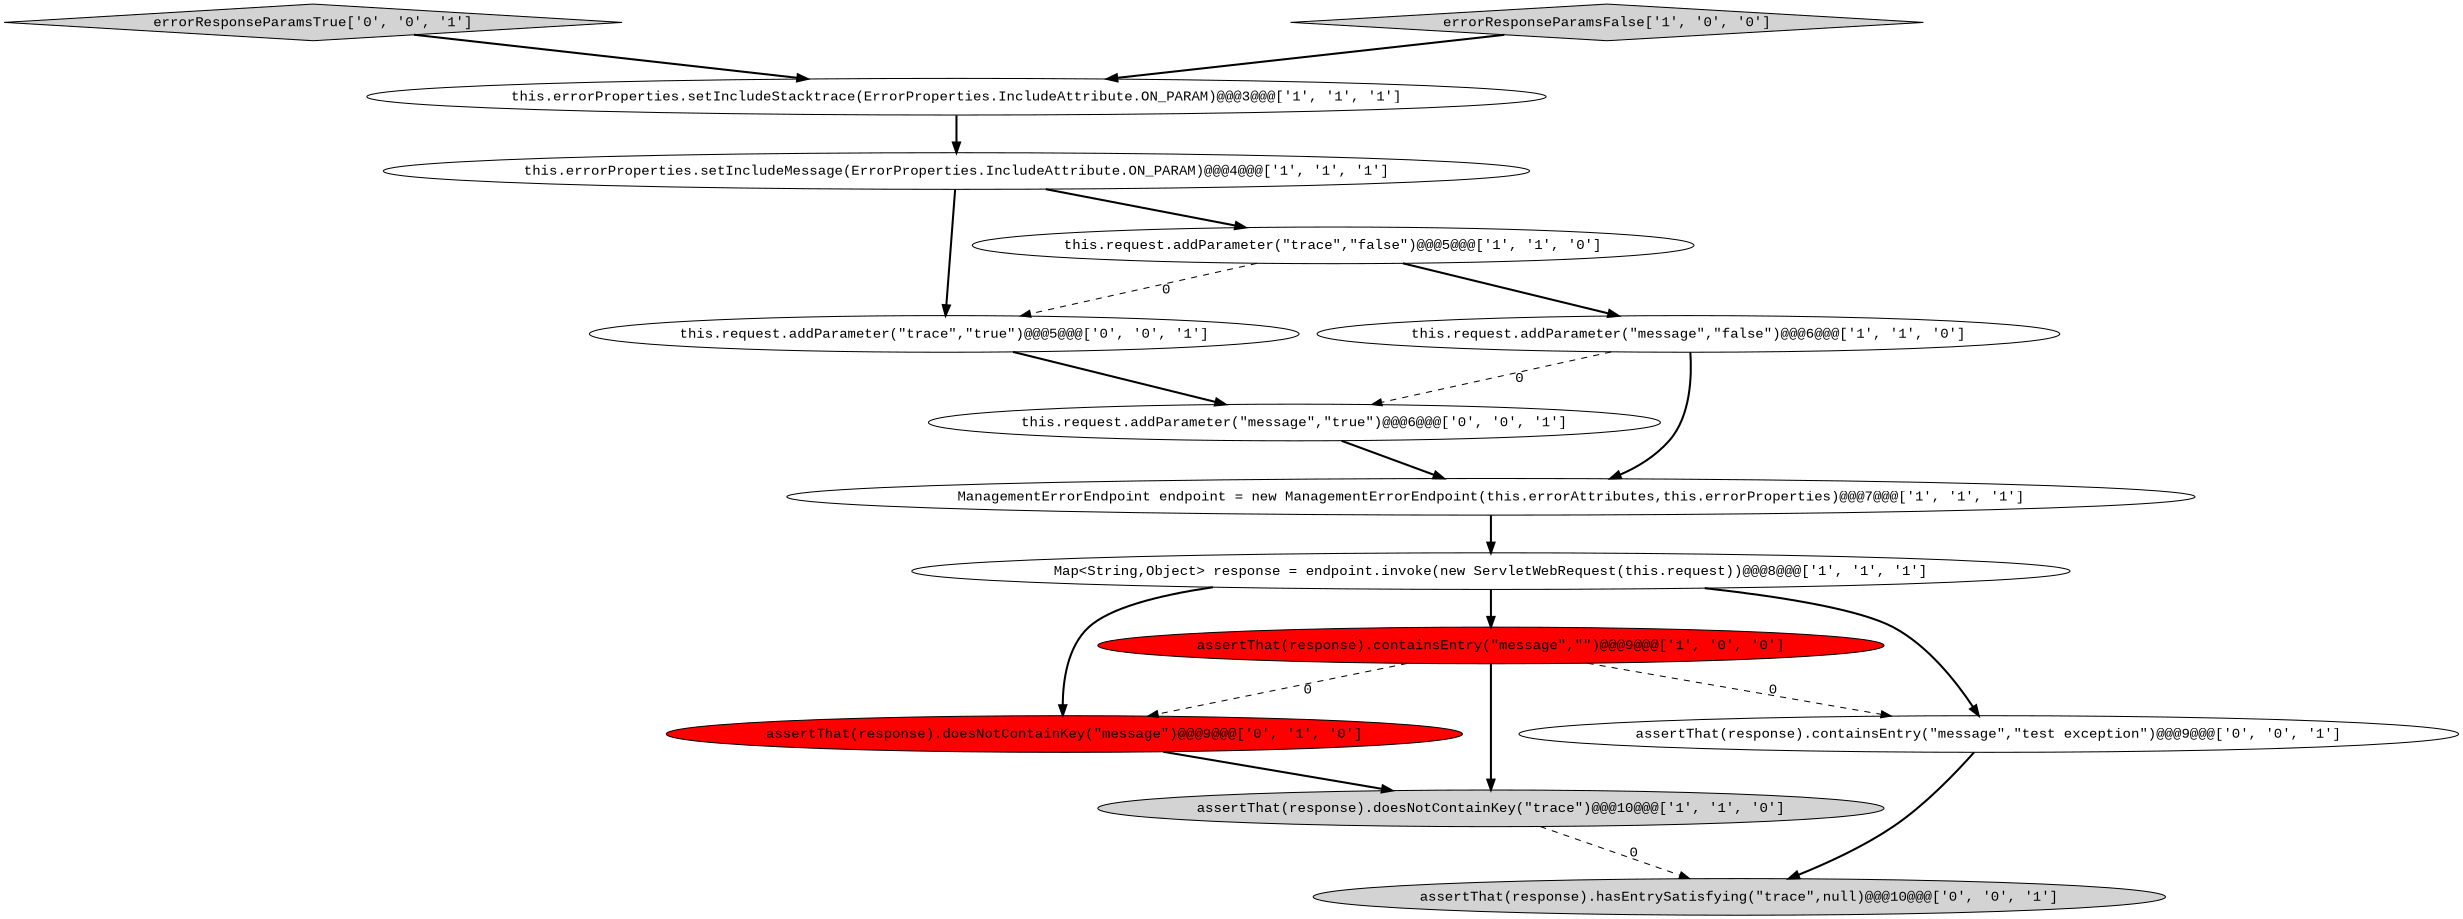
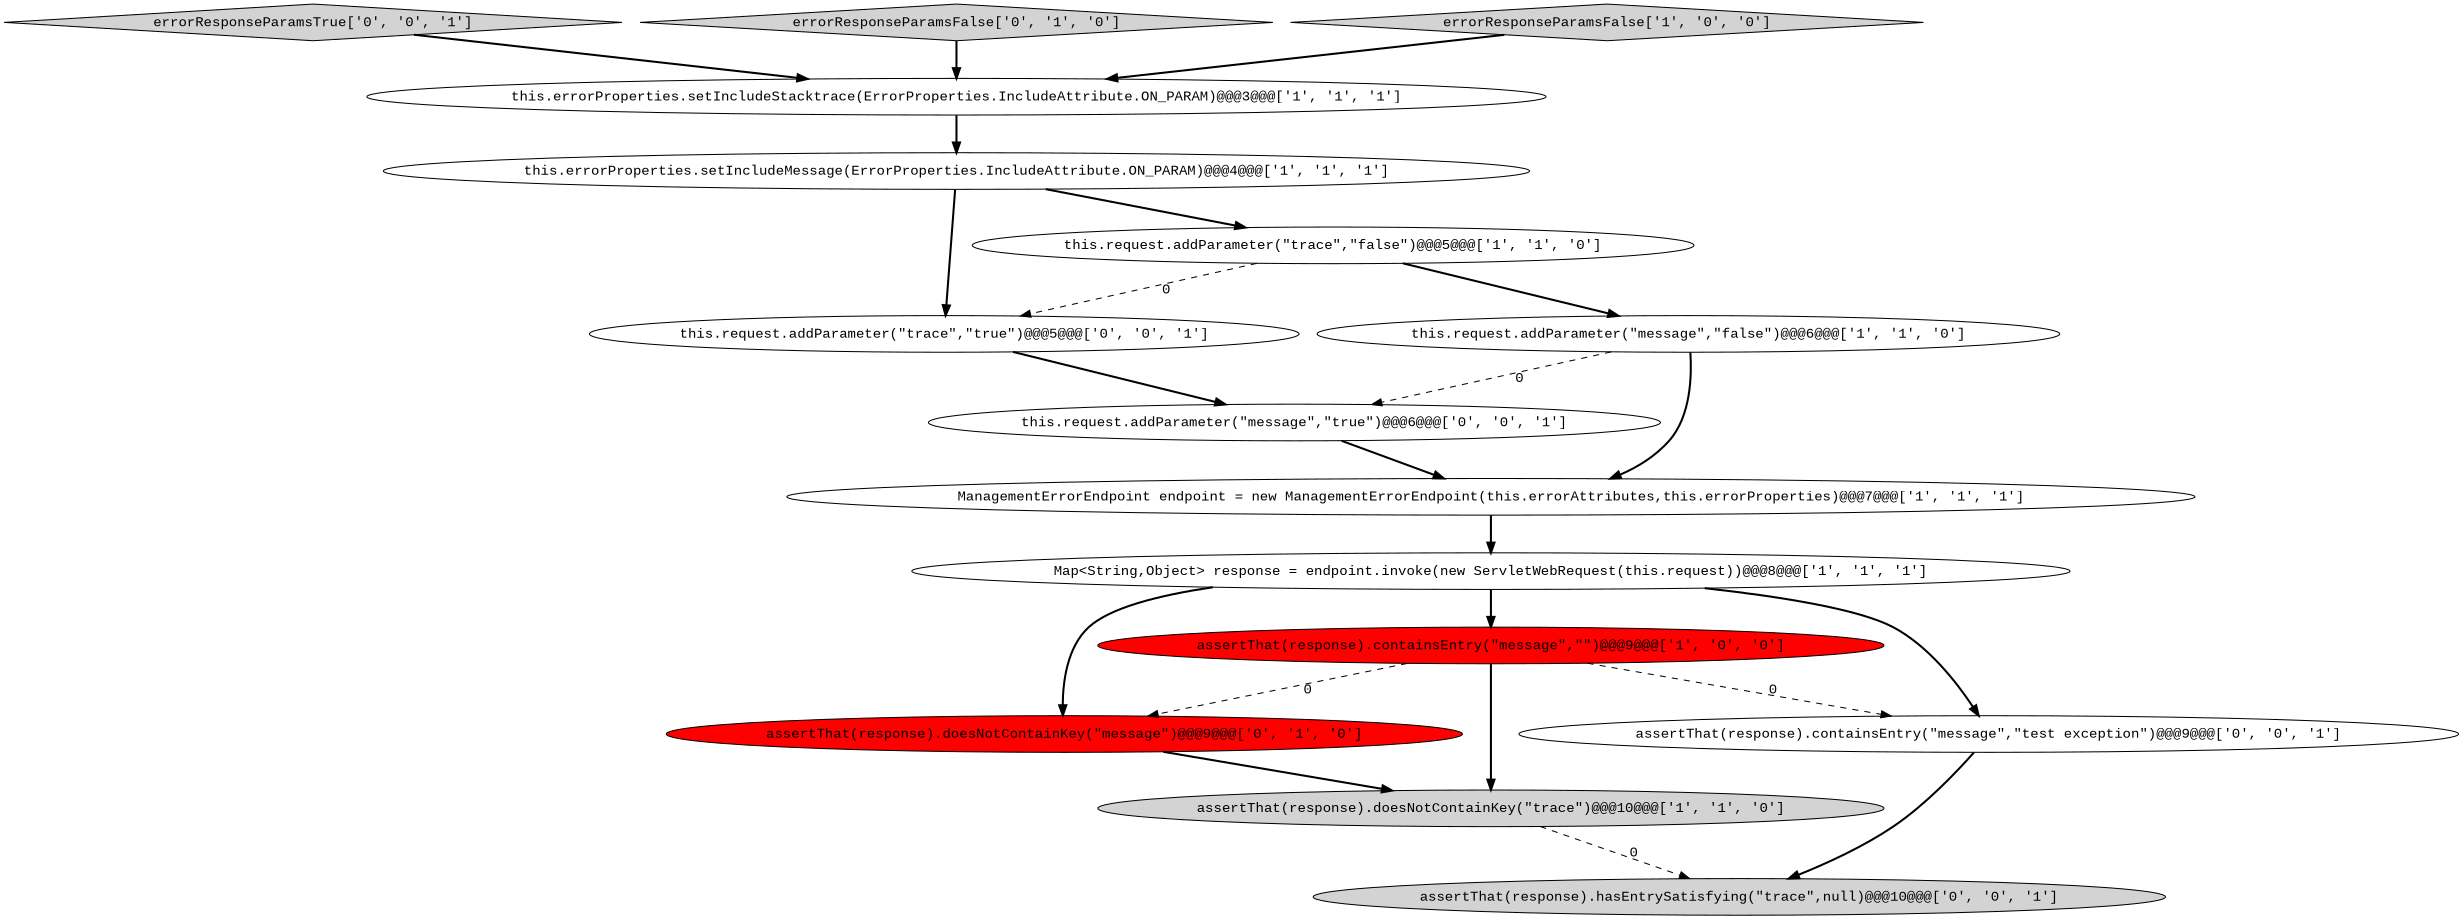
none -> (956, 22)
